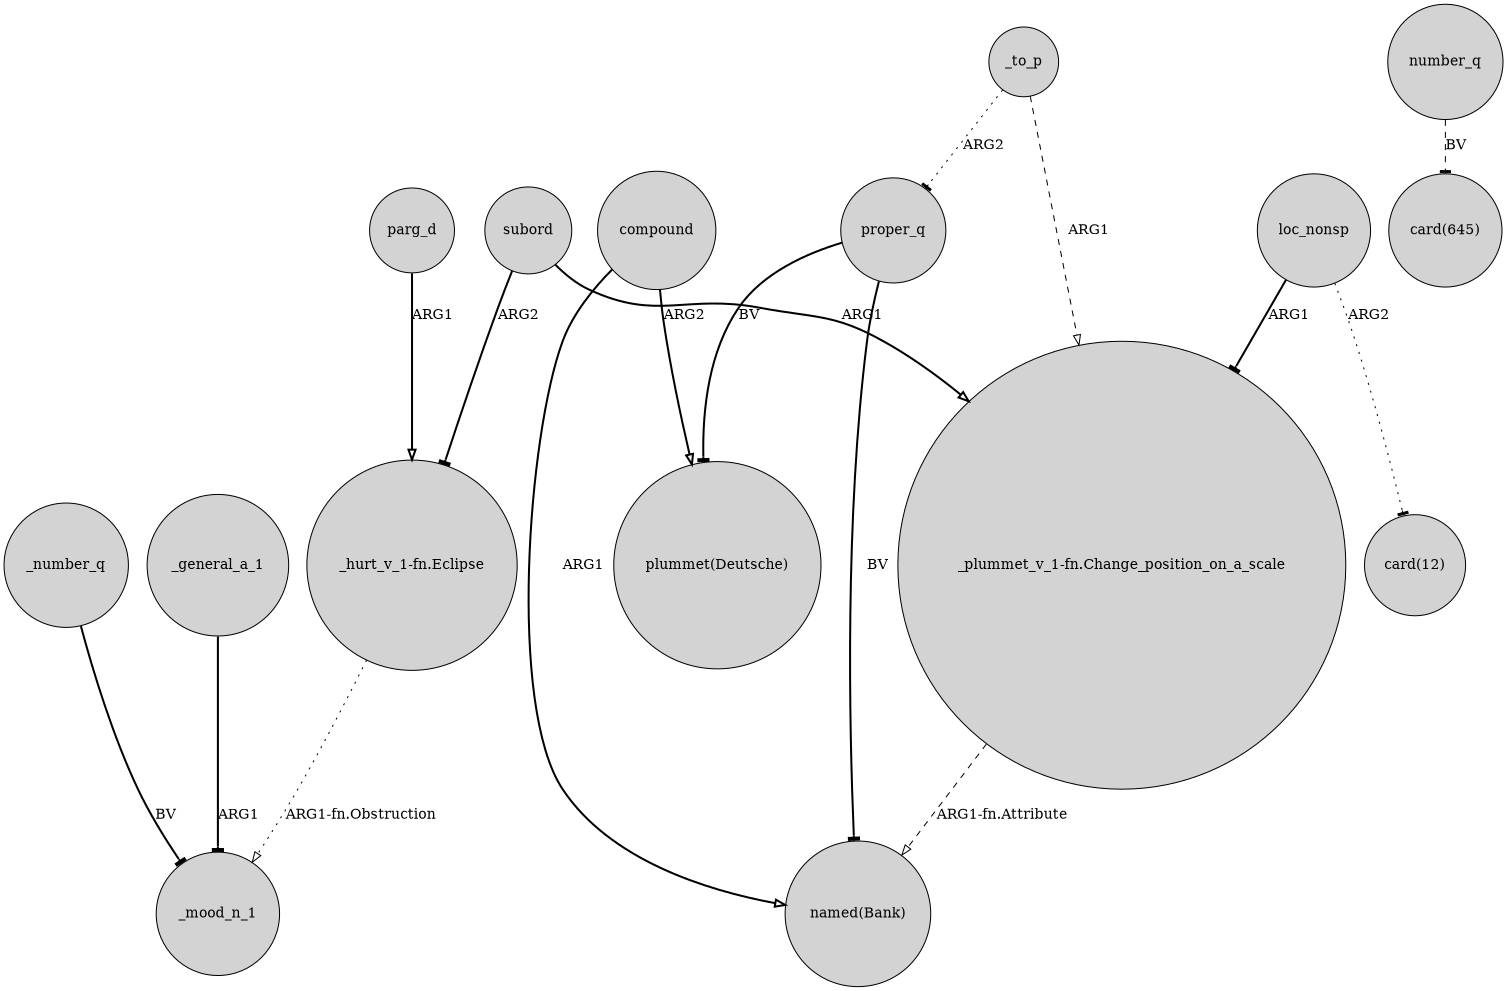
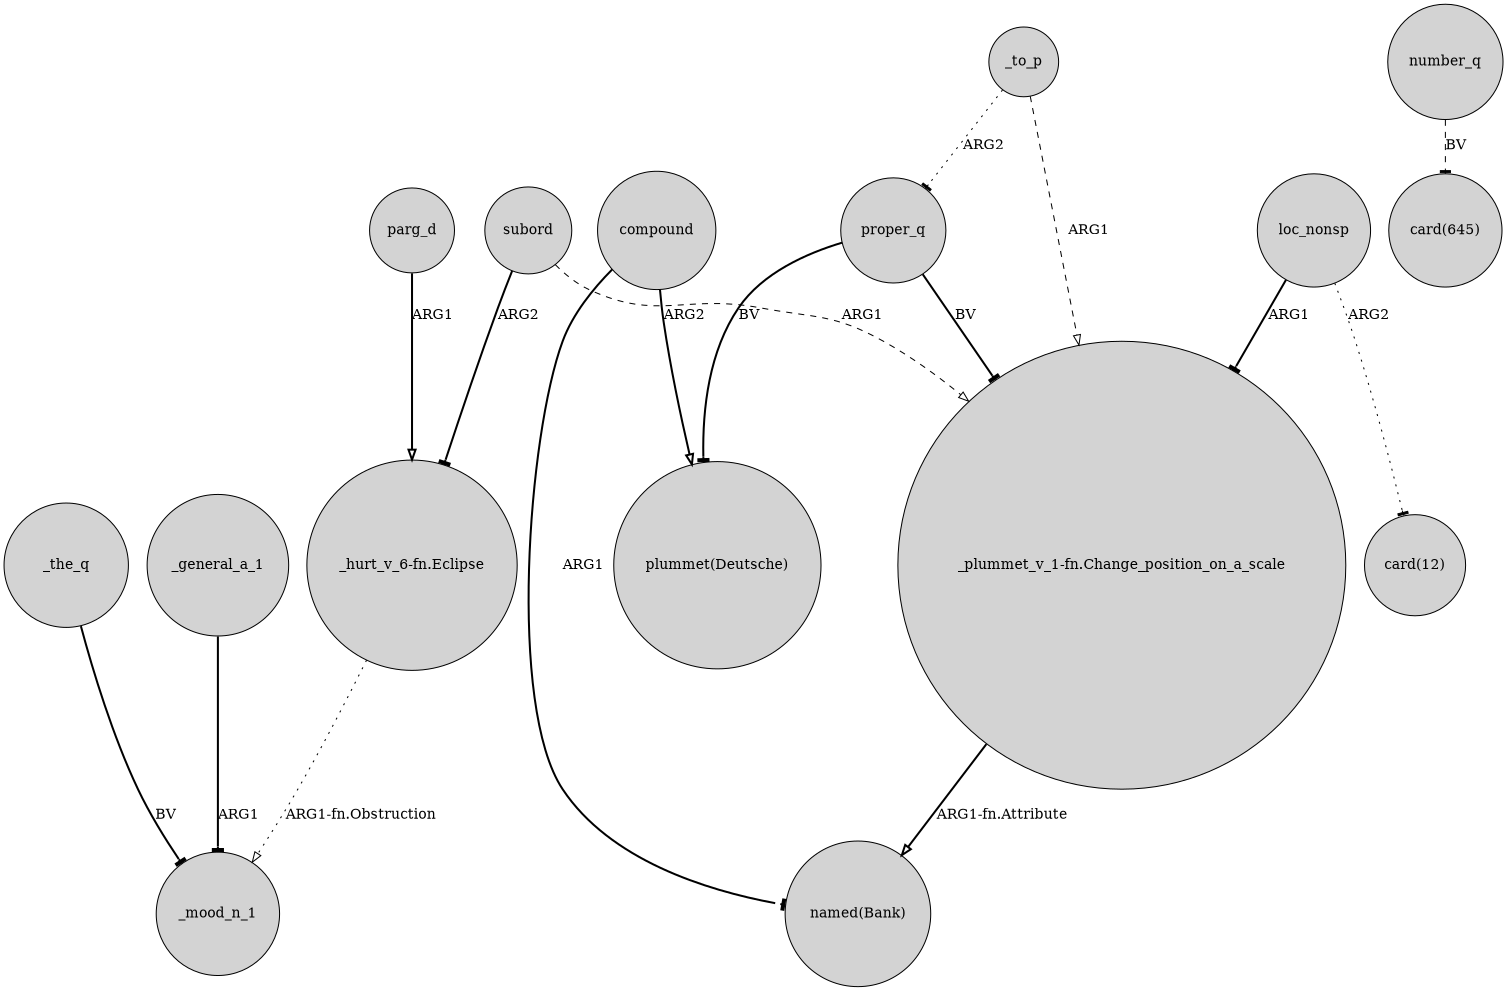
(763, 308) -> (763, 308)
(852, 558) -> (958, 325)
(66, 565) -> (66, 565)
(412, 565) -> (412, 565)
(530, 646) -> (530, 646)
(947, 796) -> (947, 796)
